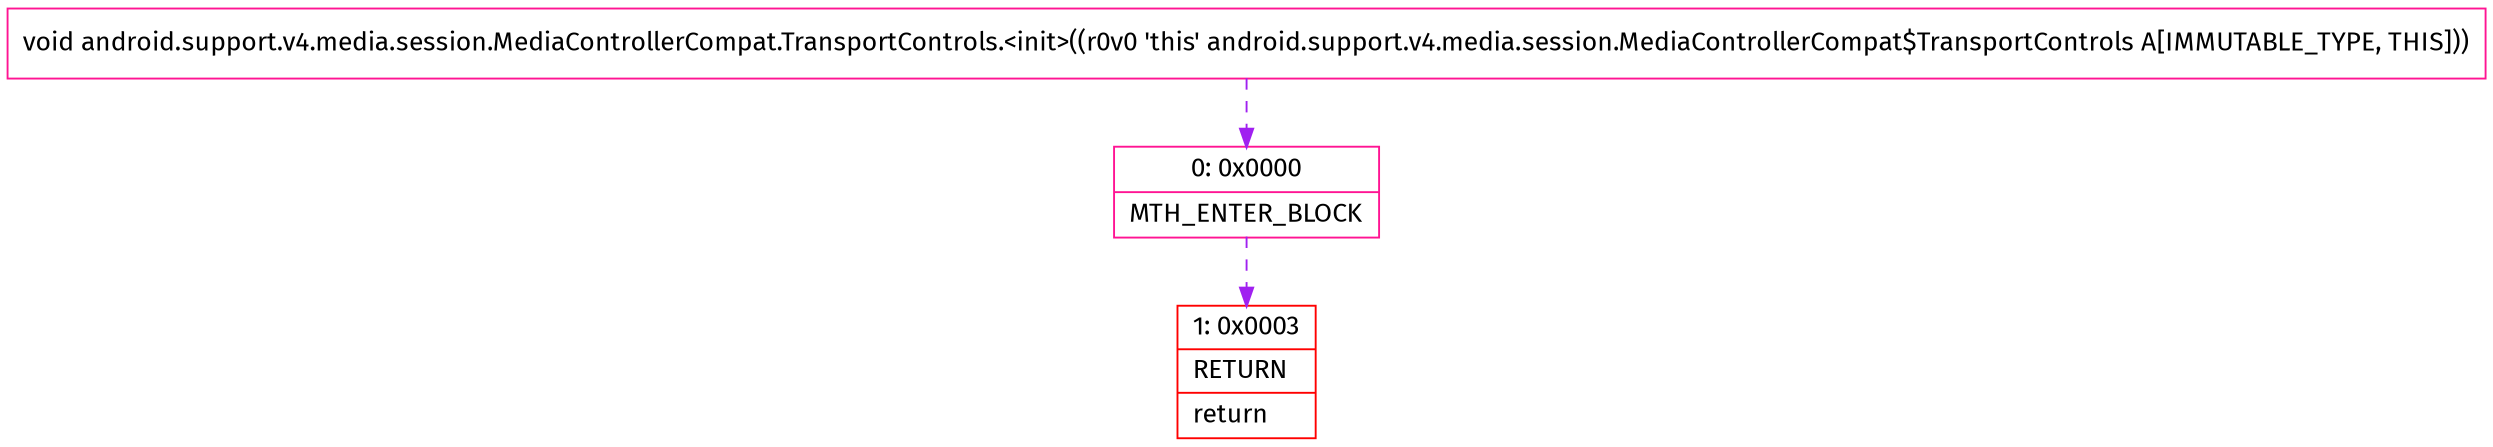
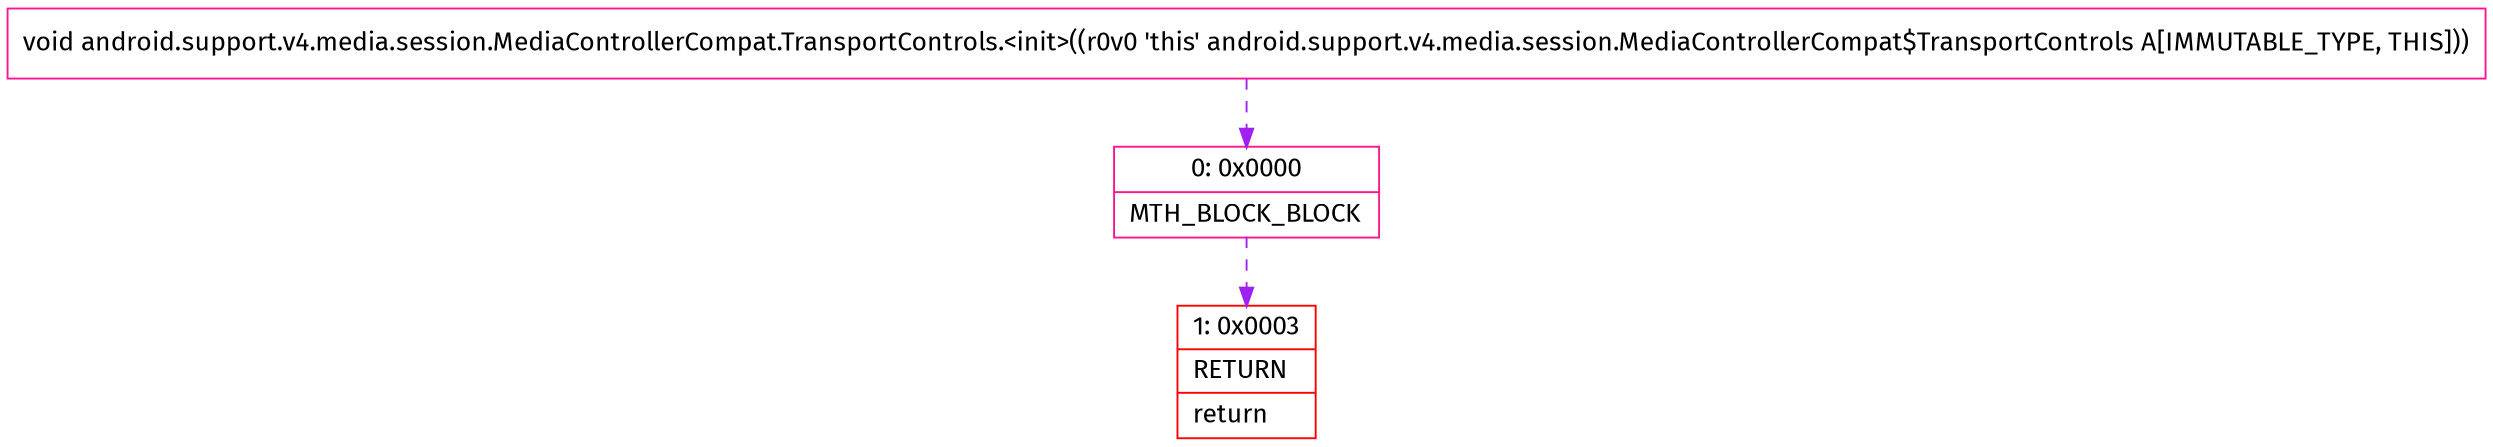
(1247, 214) -> (1246, 214)
